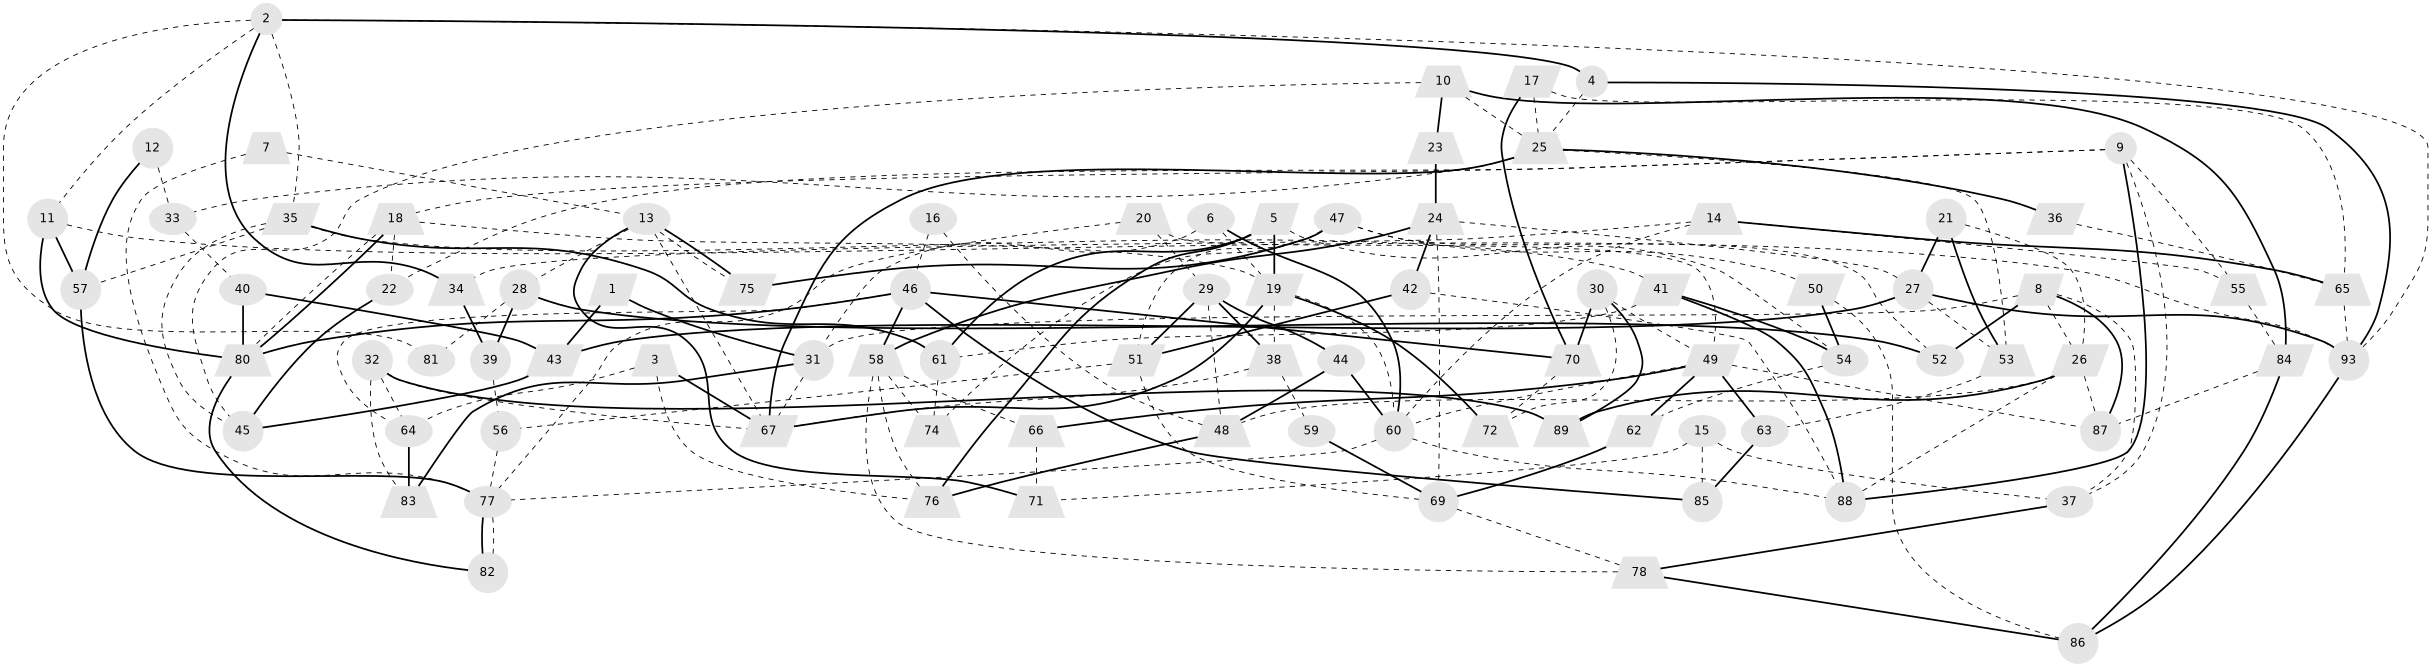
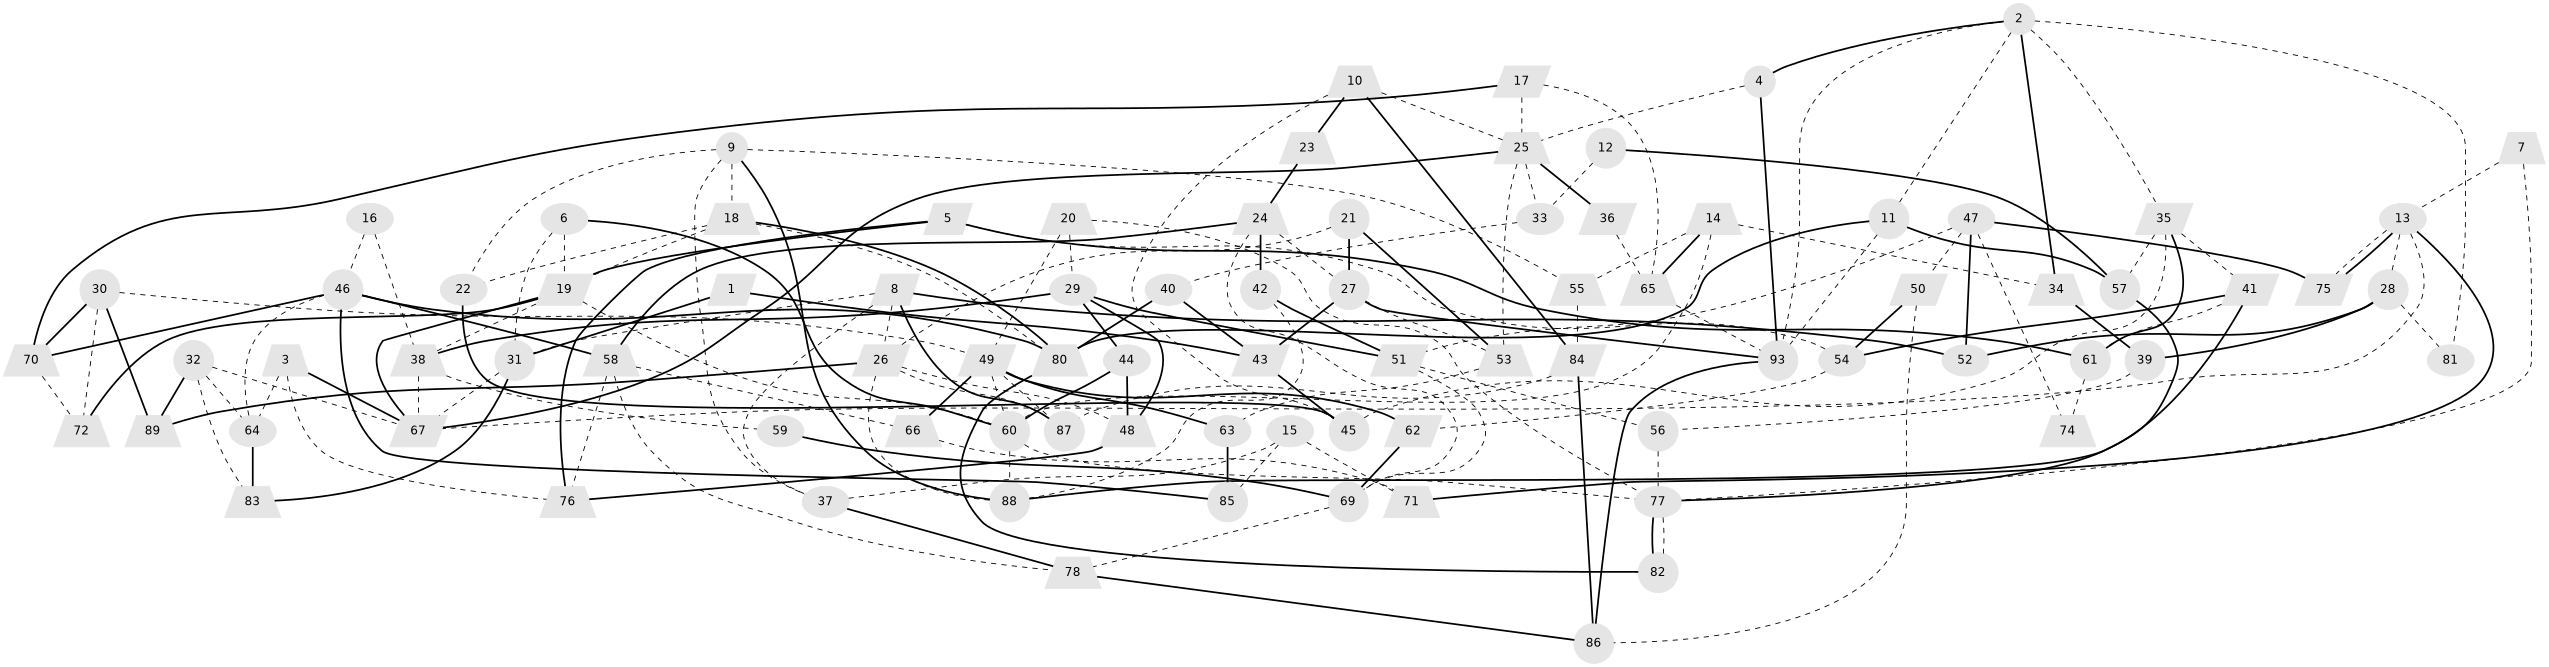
(1660, 244) -> (1968, 290)
(1065, 354) -> (394, 289)
(1214, 361) -> (1162, 349)
(905, 396) -> none
